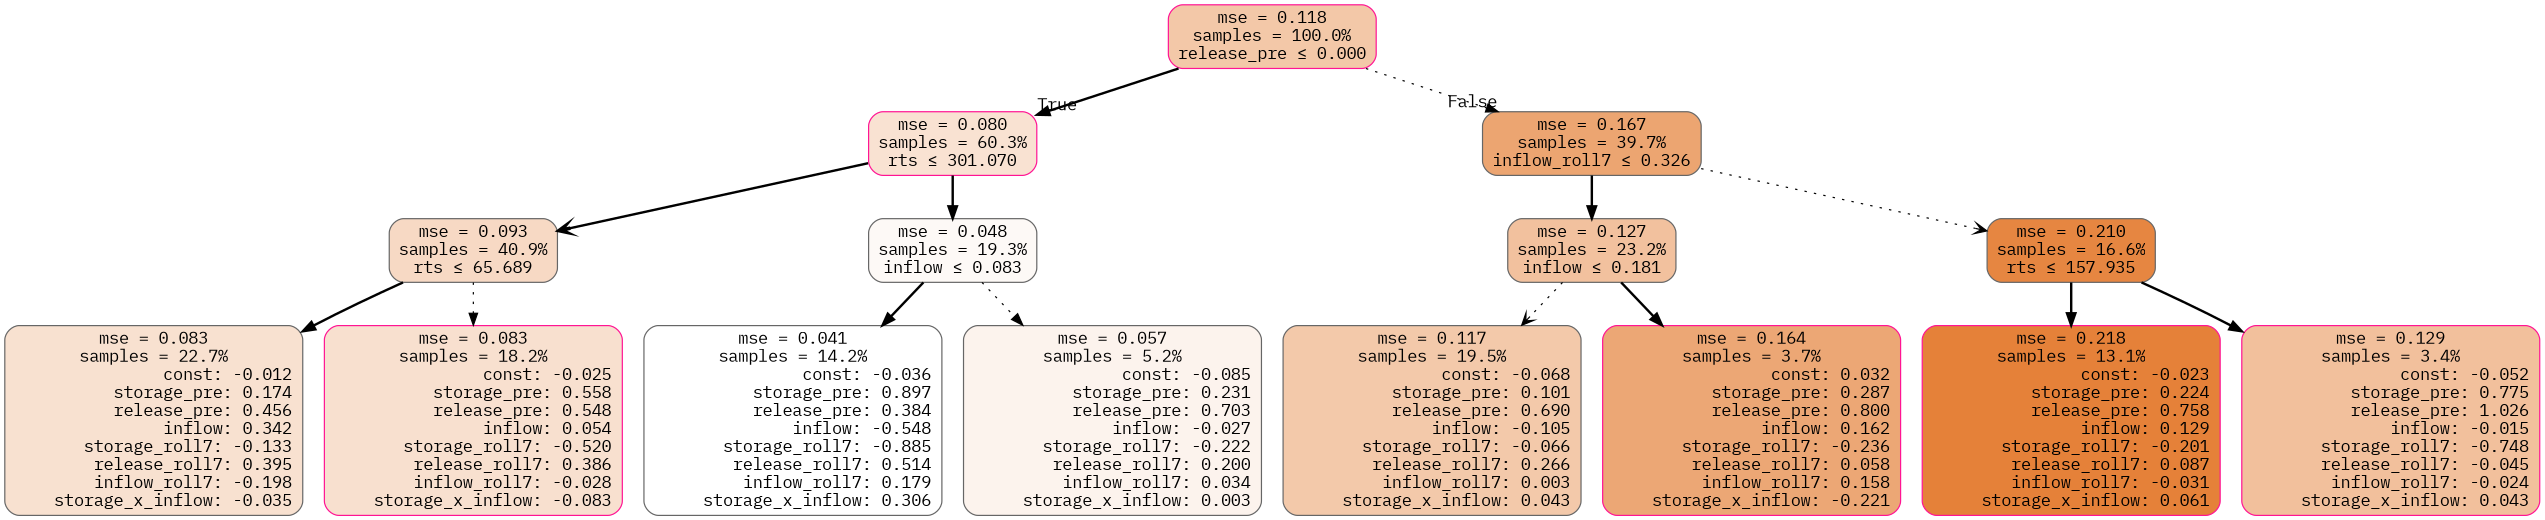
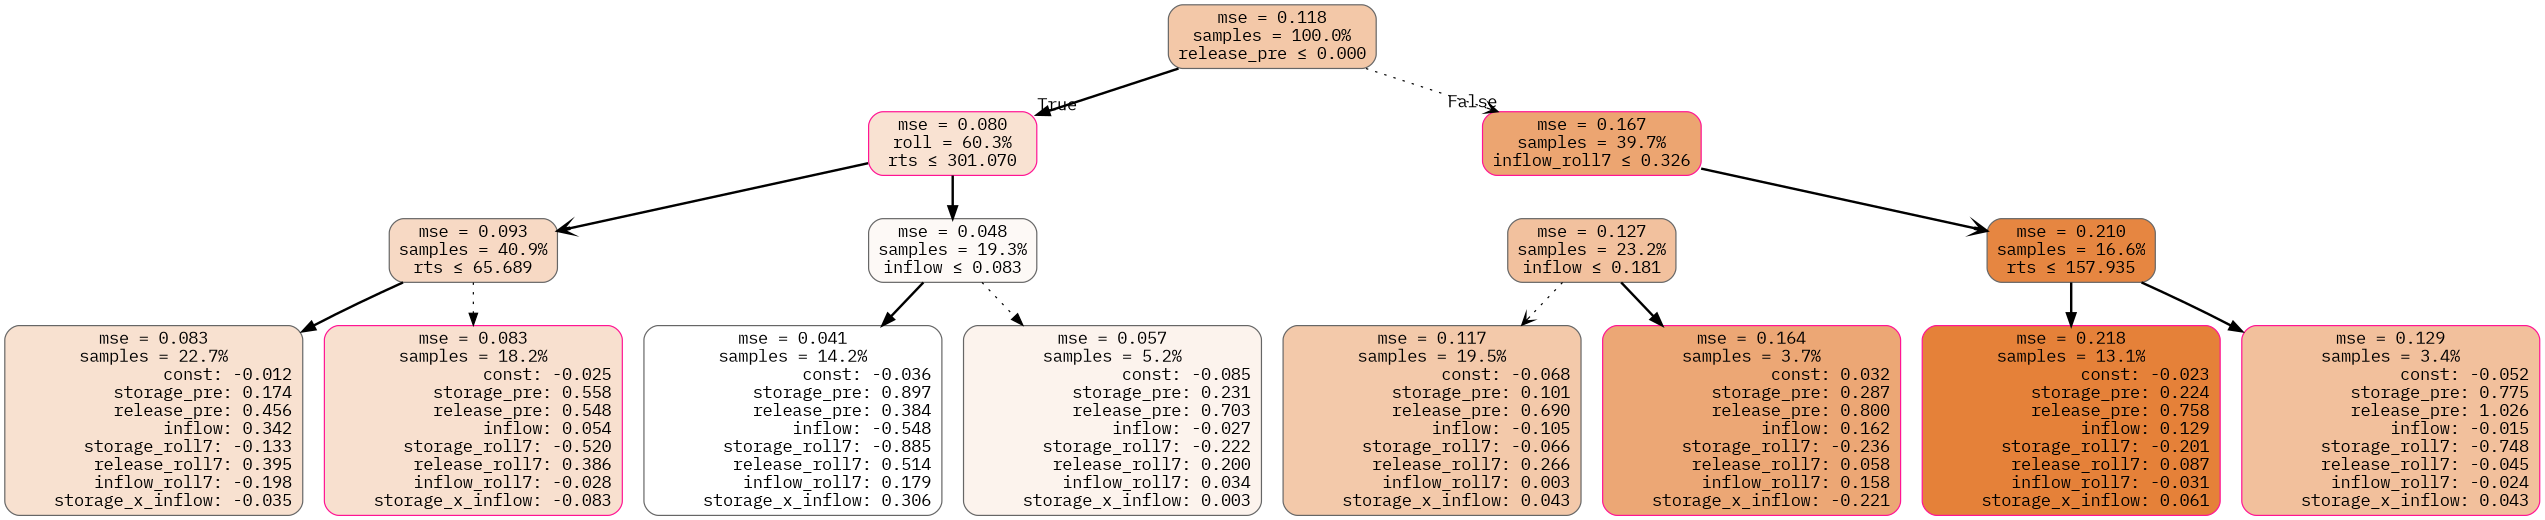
(1272, 37) -> (1272, 37)
(1426, 88) -> (1426, 88)
(953, 144) -> (953, 144)
(1592, 144) -> (1592, 144)
(1592, 191) -> none
(1838, 198) -> (1838, 198)
